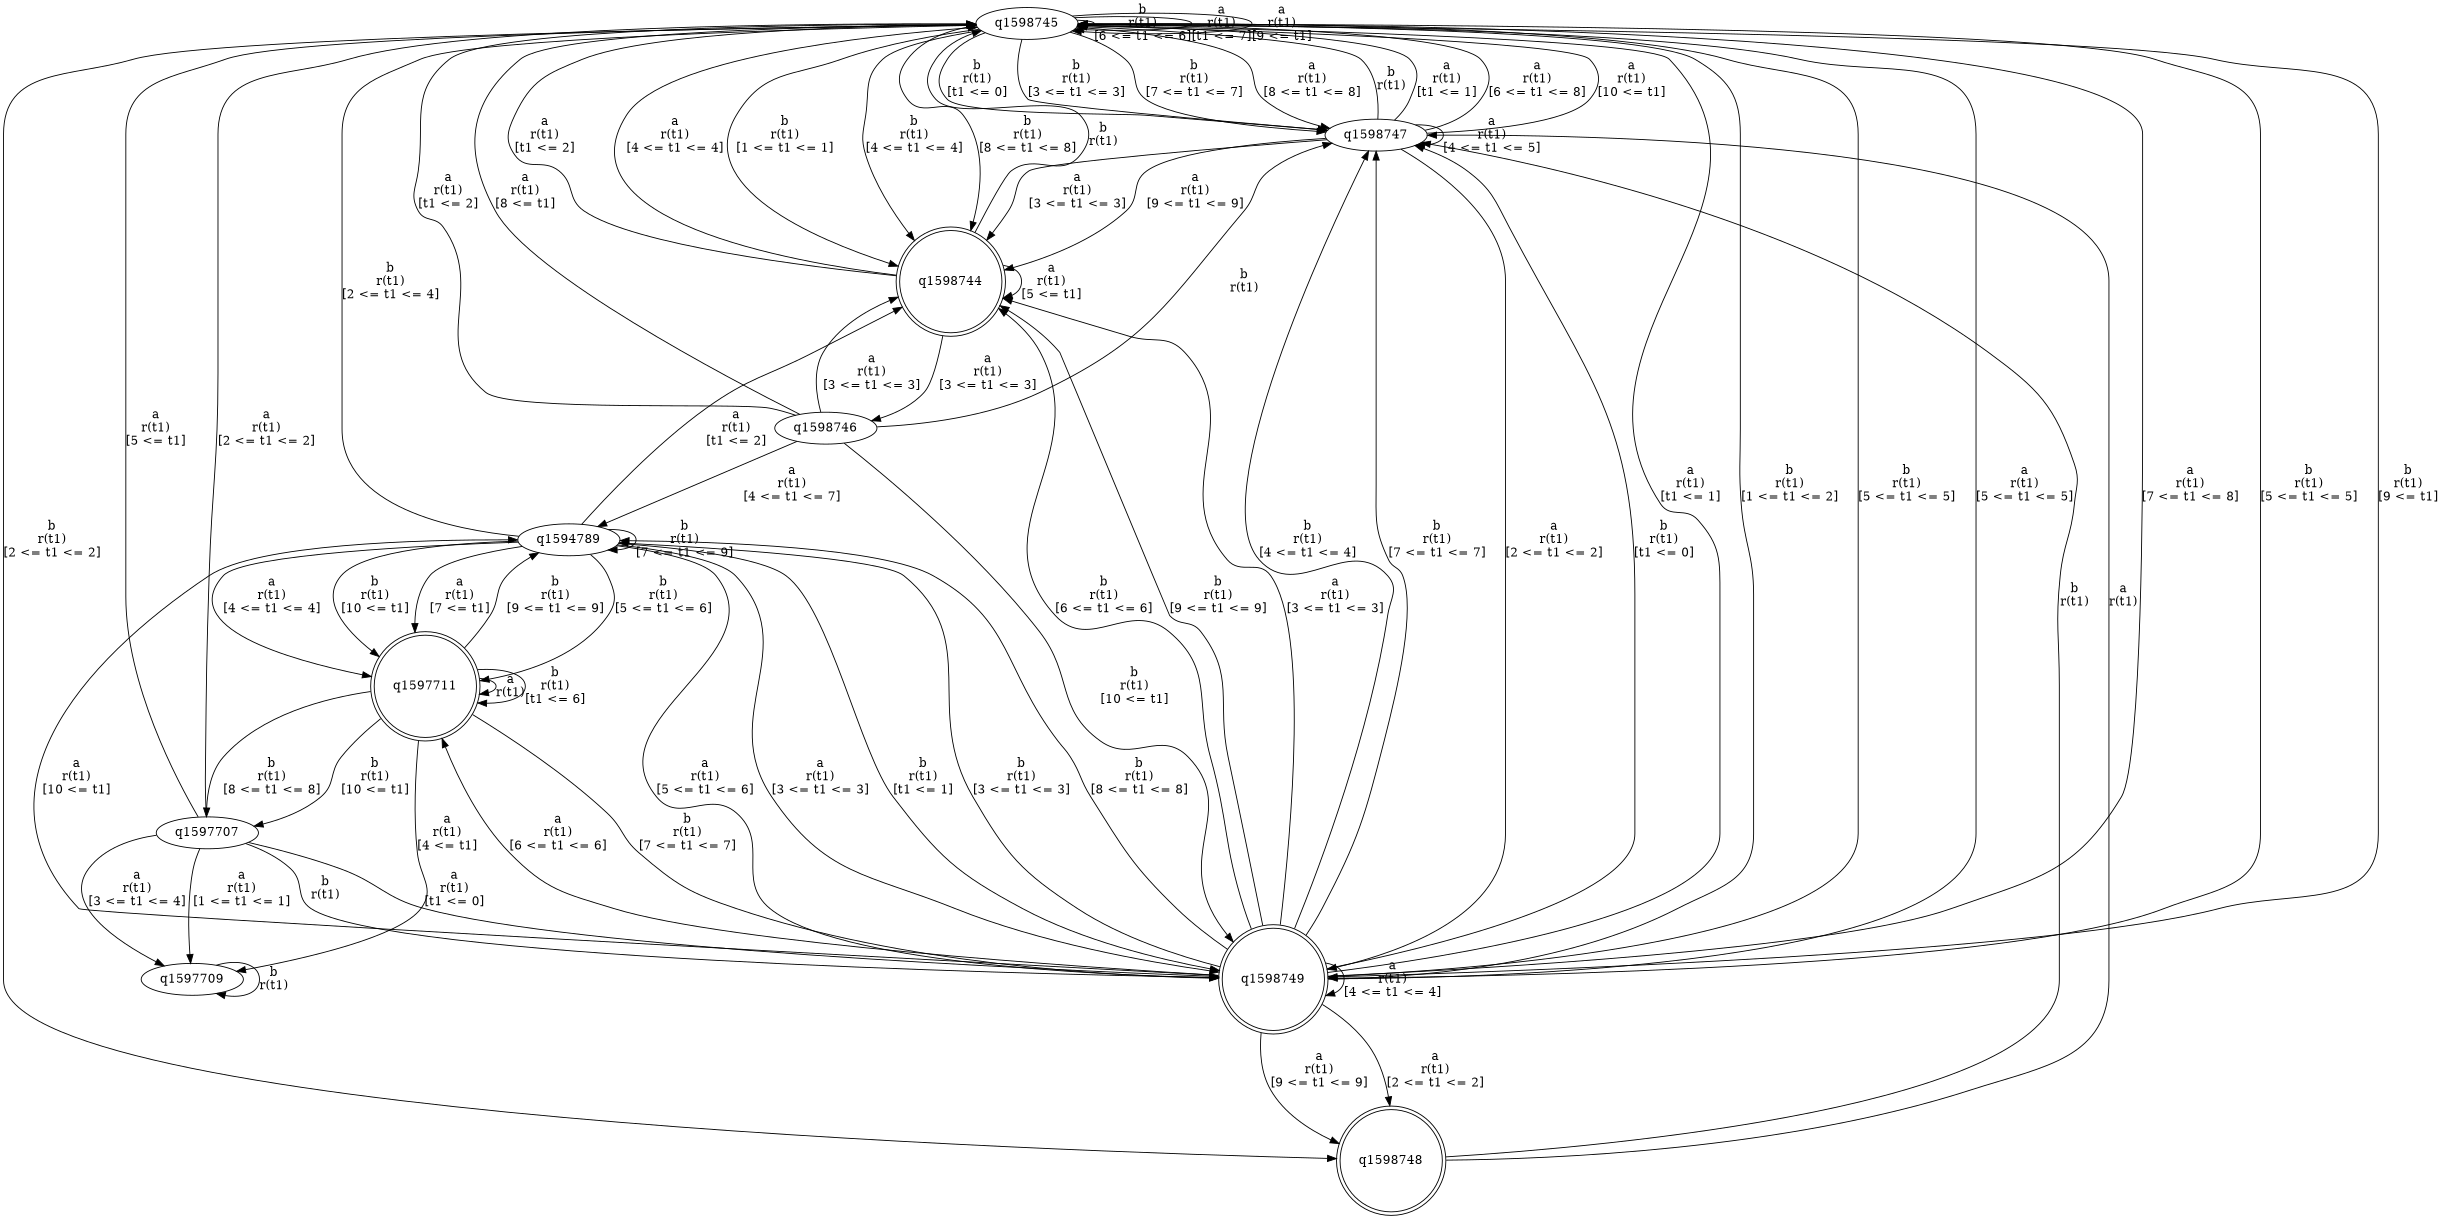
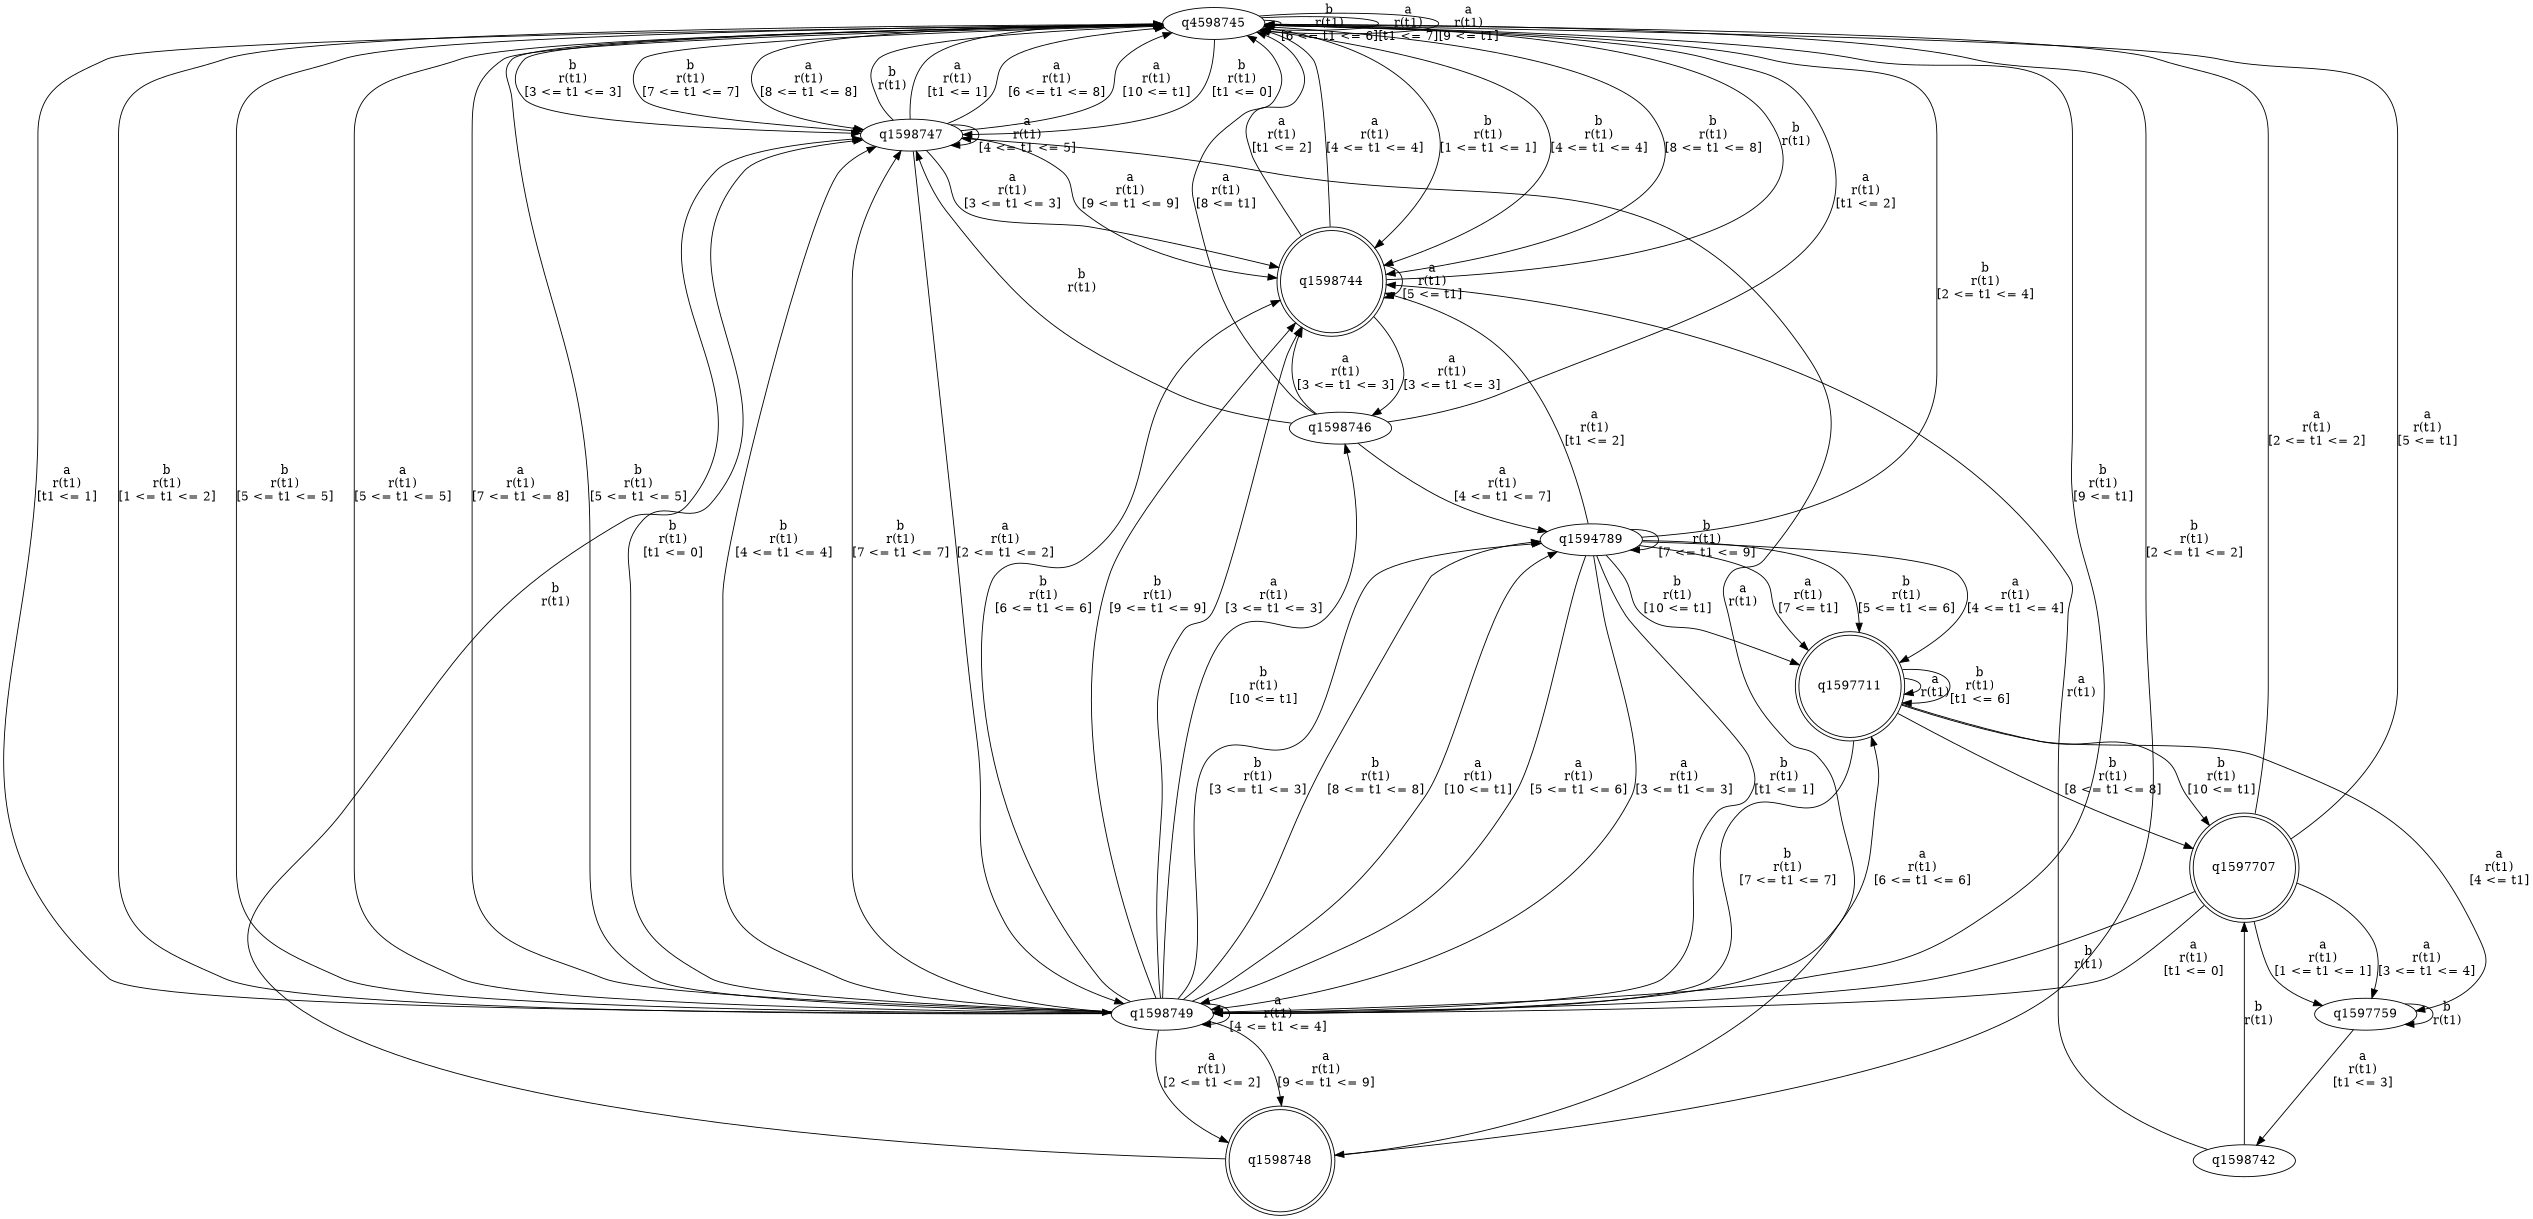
(1027, 23) -> (1214, 23)
(496, 600) -> none
(1067, 695) -> (1205, 676)
(207, 833) -> (2244, 868)
(192, 979) -> (2366, 1014)
(1273, 979) -> (1162, 1014)
none -> (2244, 1161)
